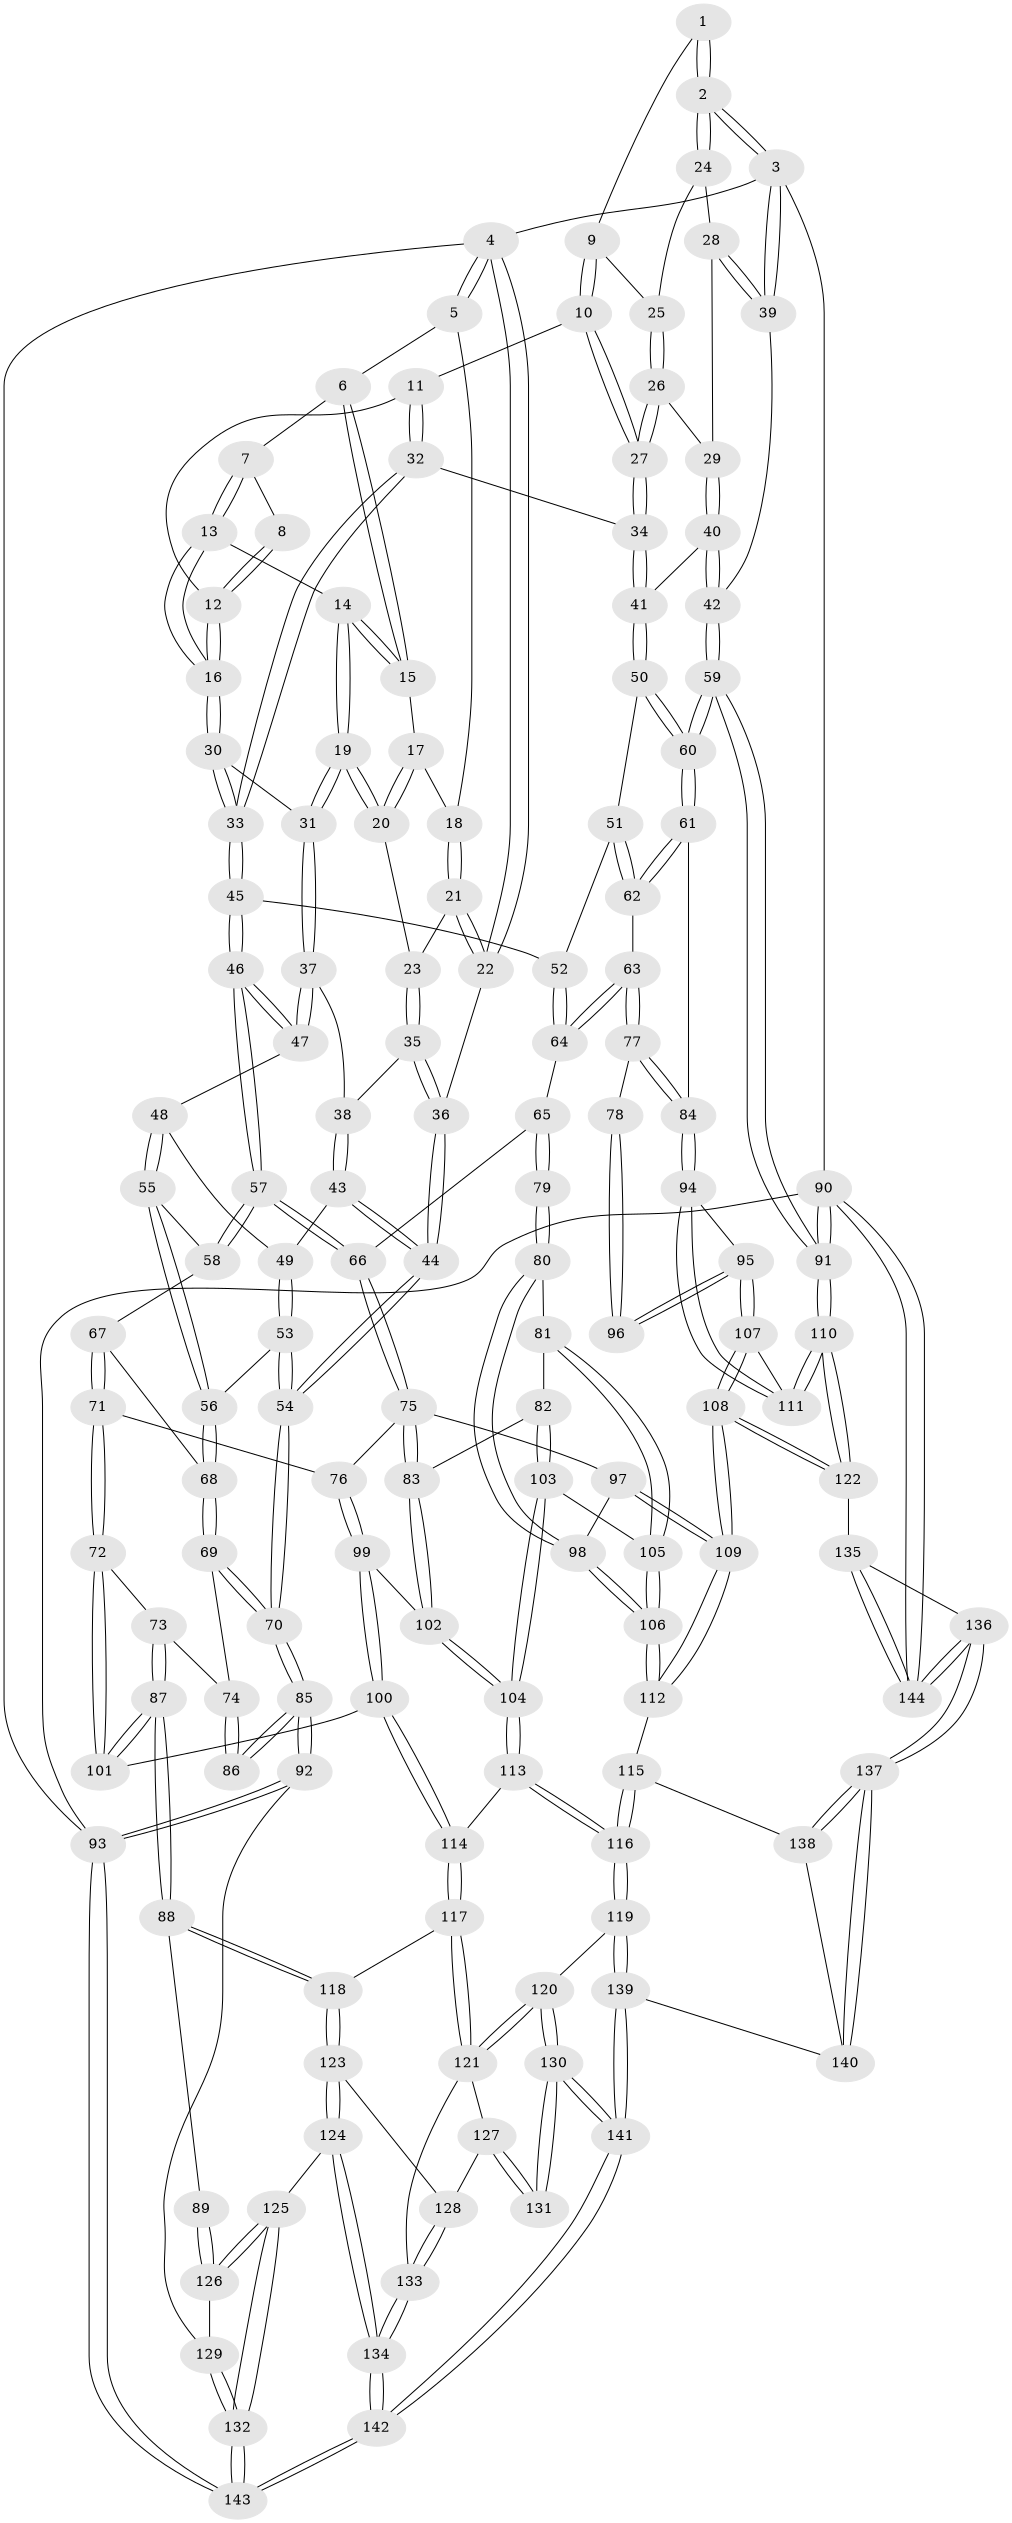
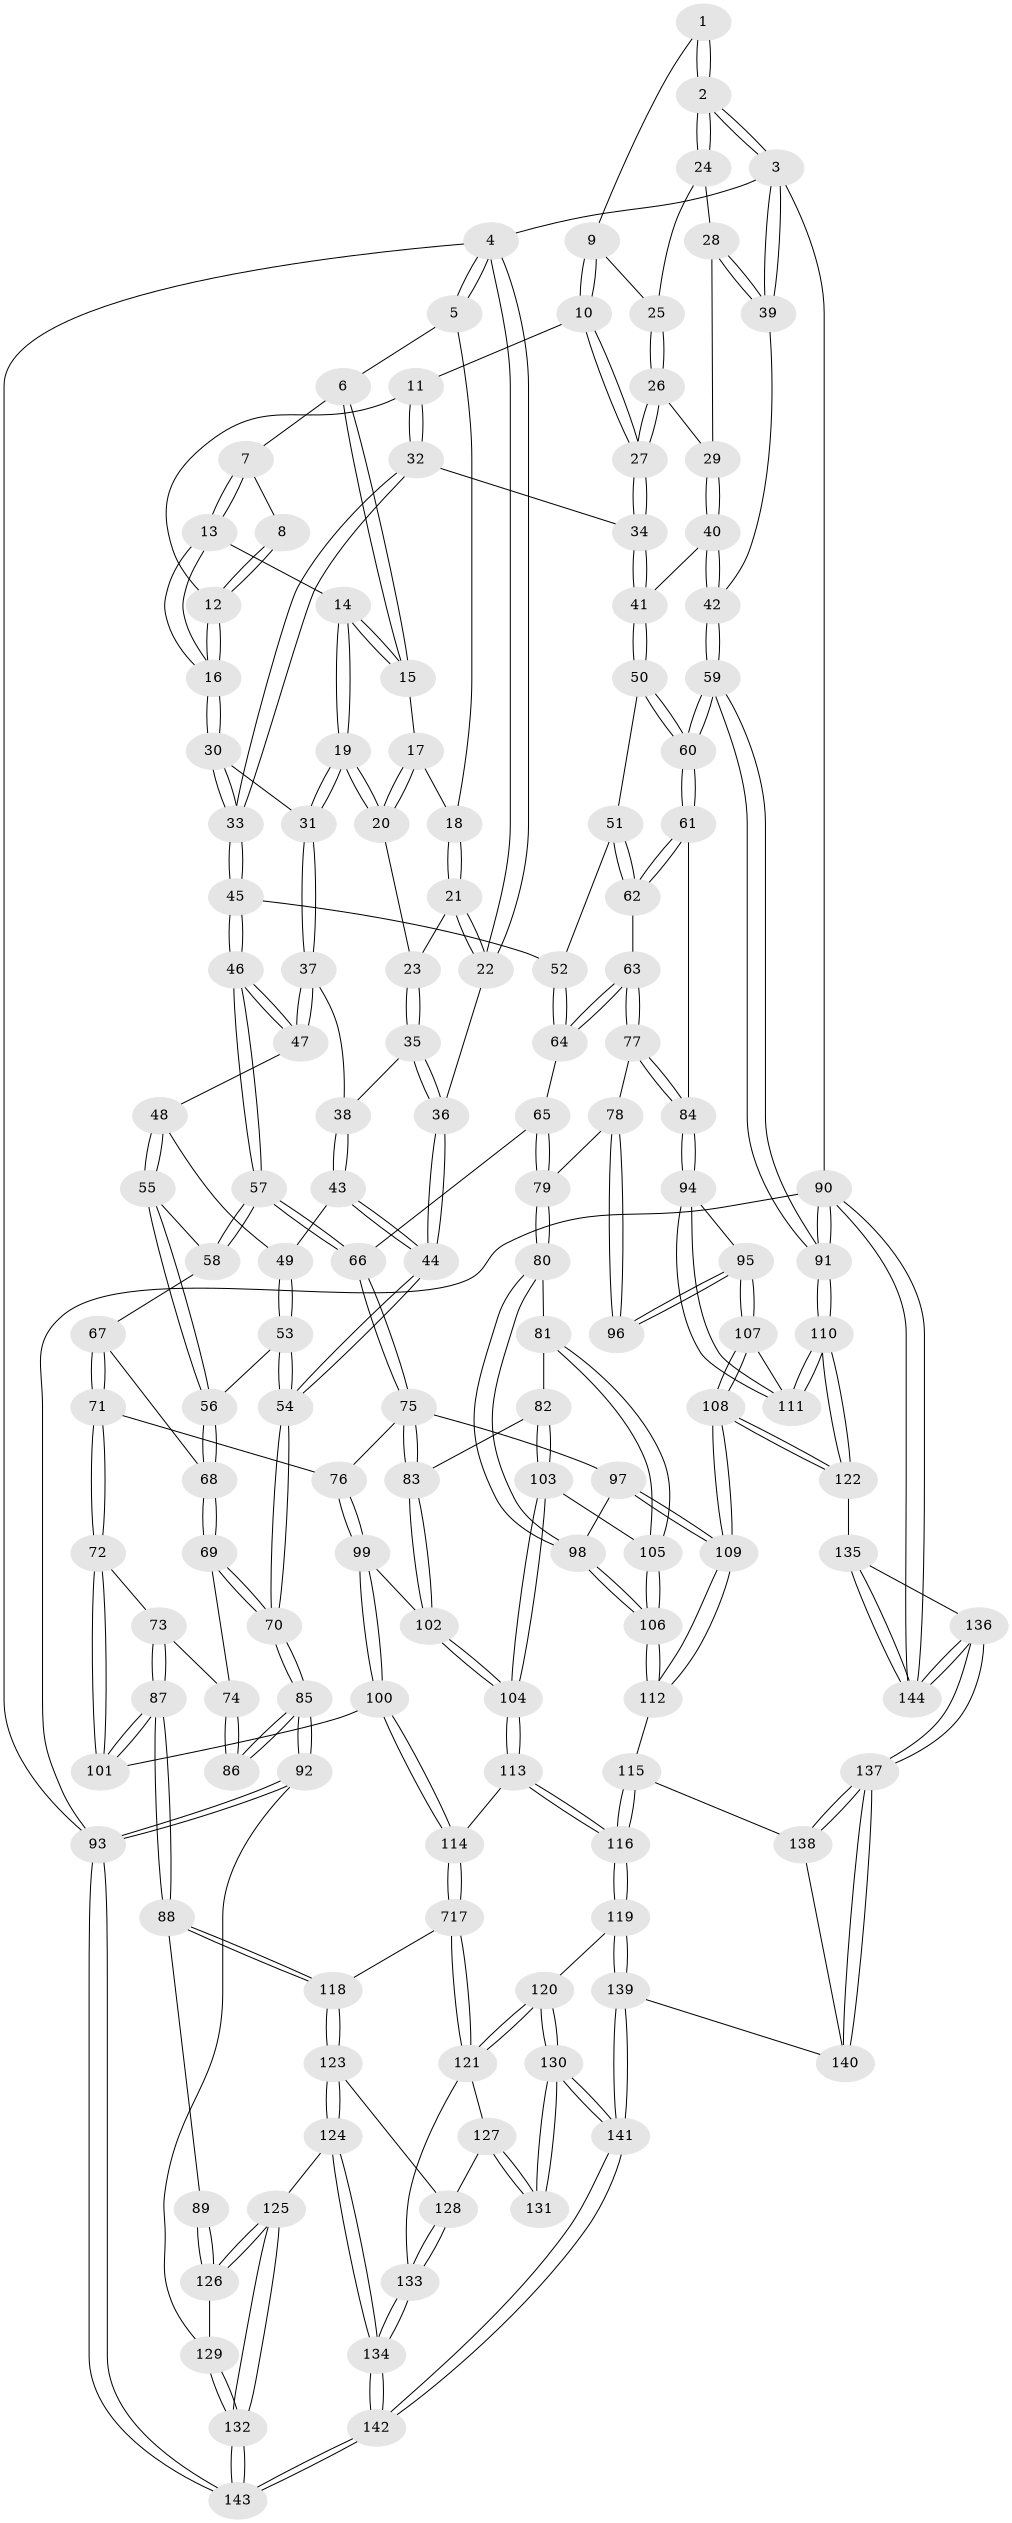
none -> (579, 1152)
(455, 1918) -> (455, 1918)
